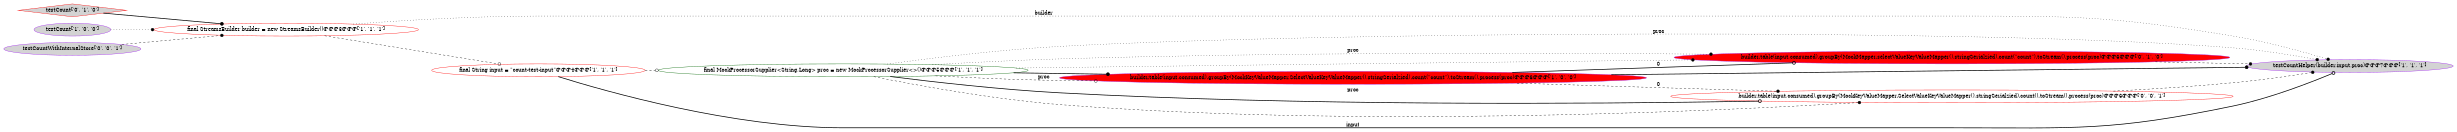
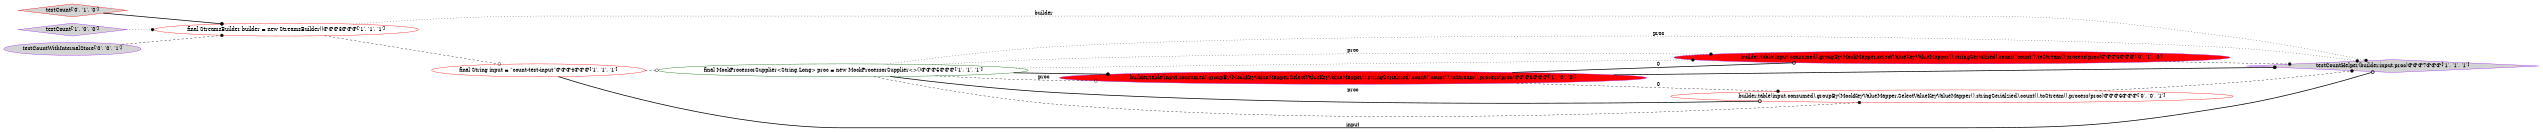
(72, 30) -> (72, 30)
(2350, 66) -> (2393, 66)
